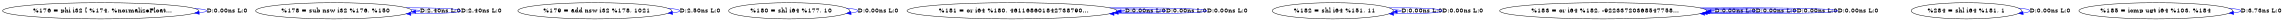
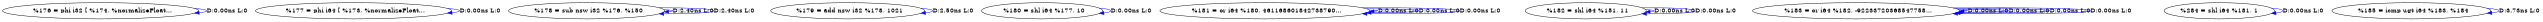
none -> (354, 11)
(2156, 11) -> (2411, 11)
